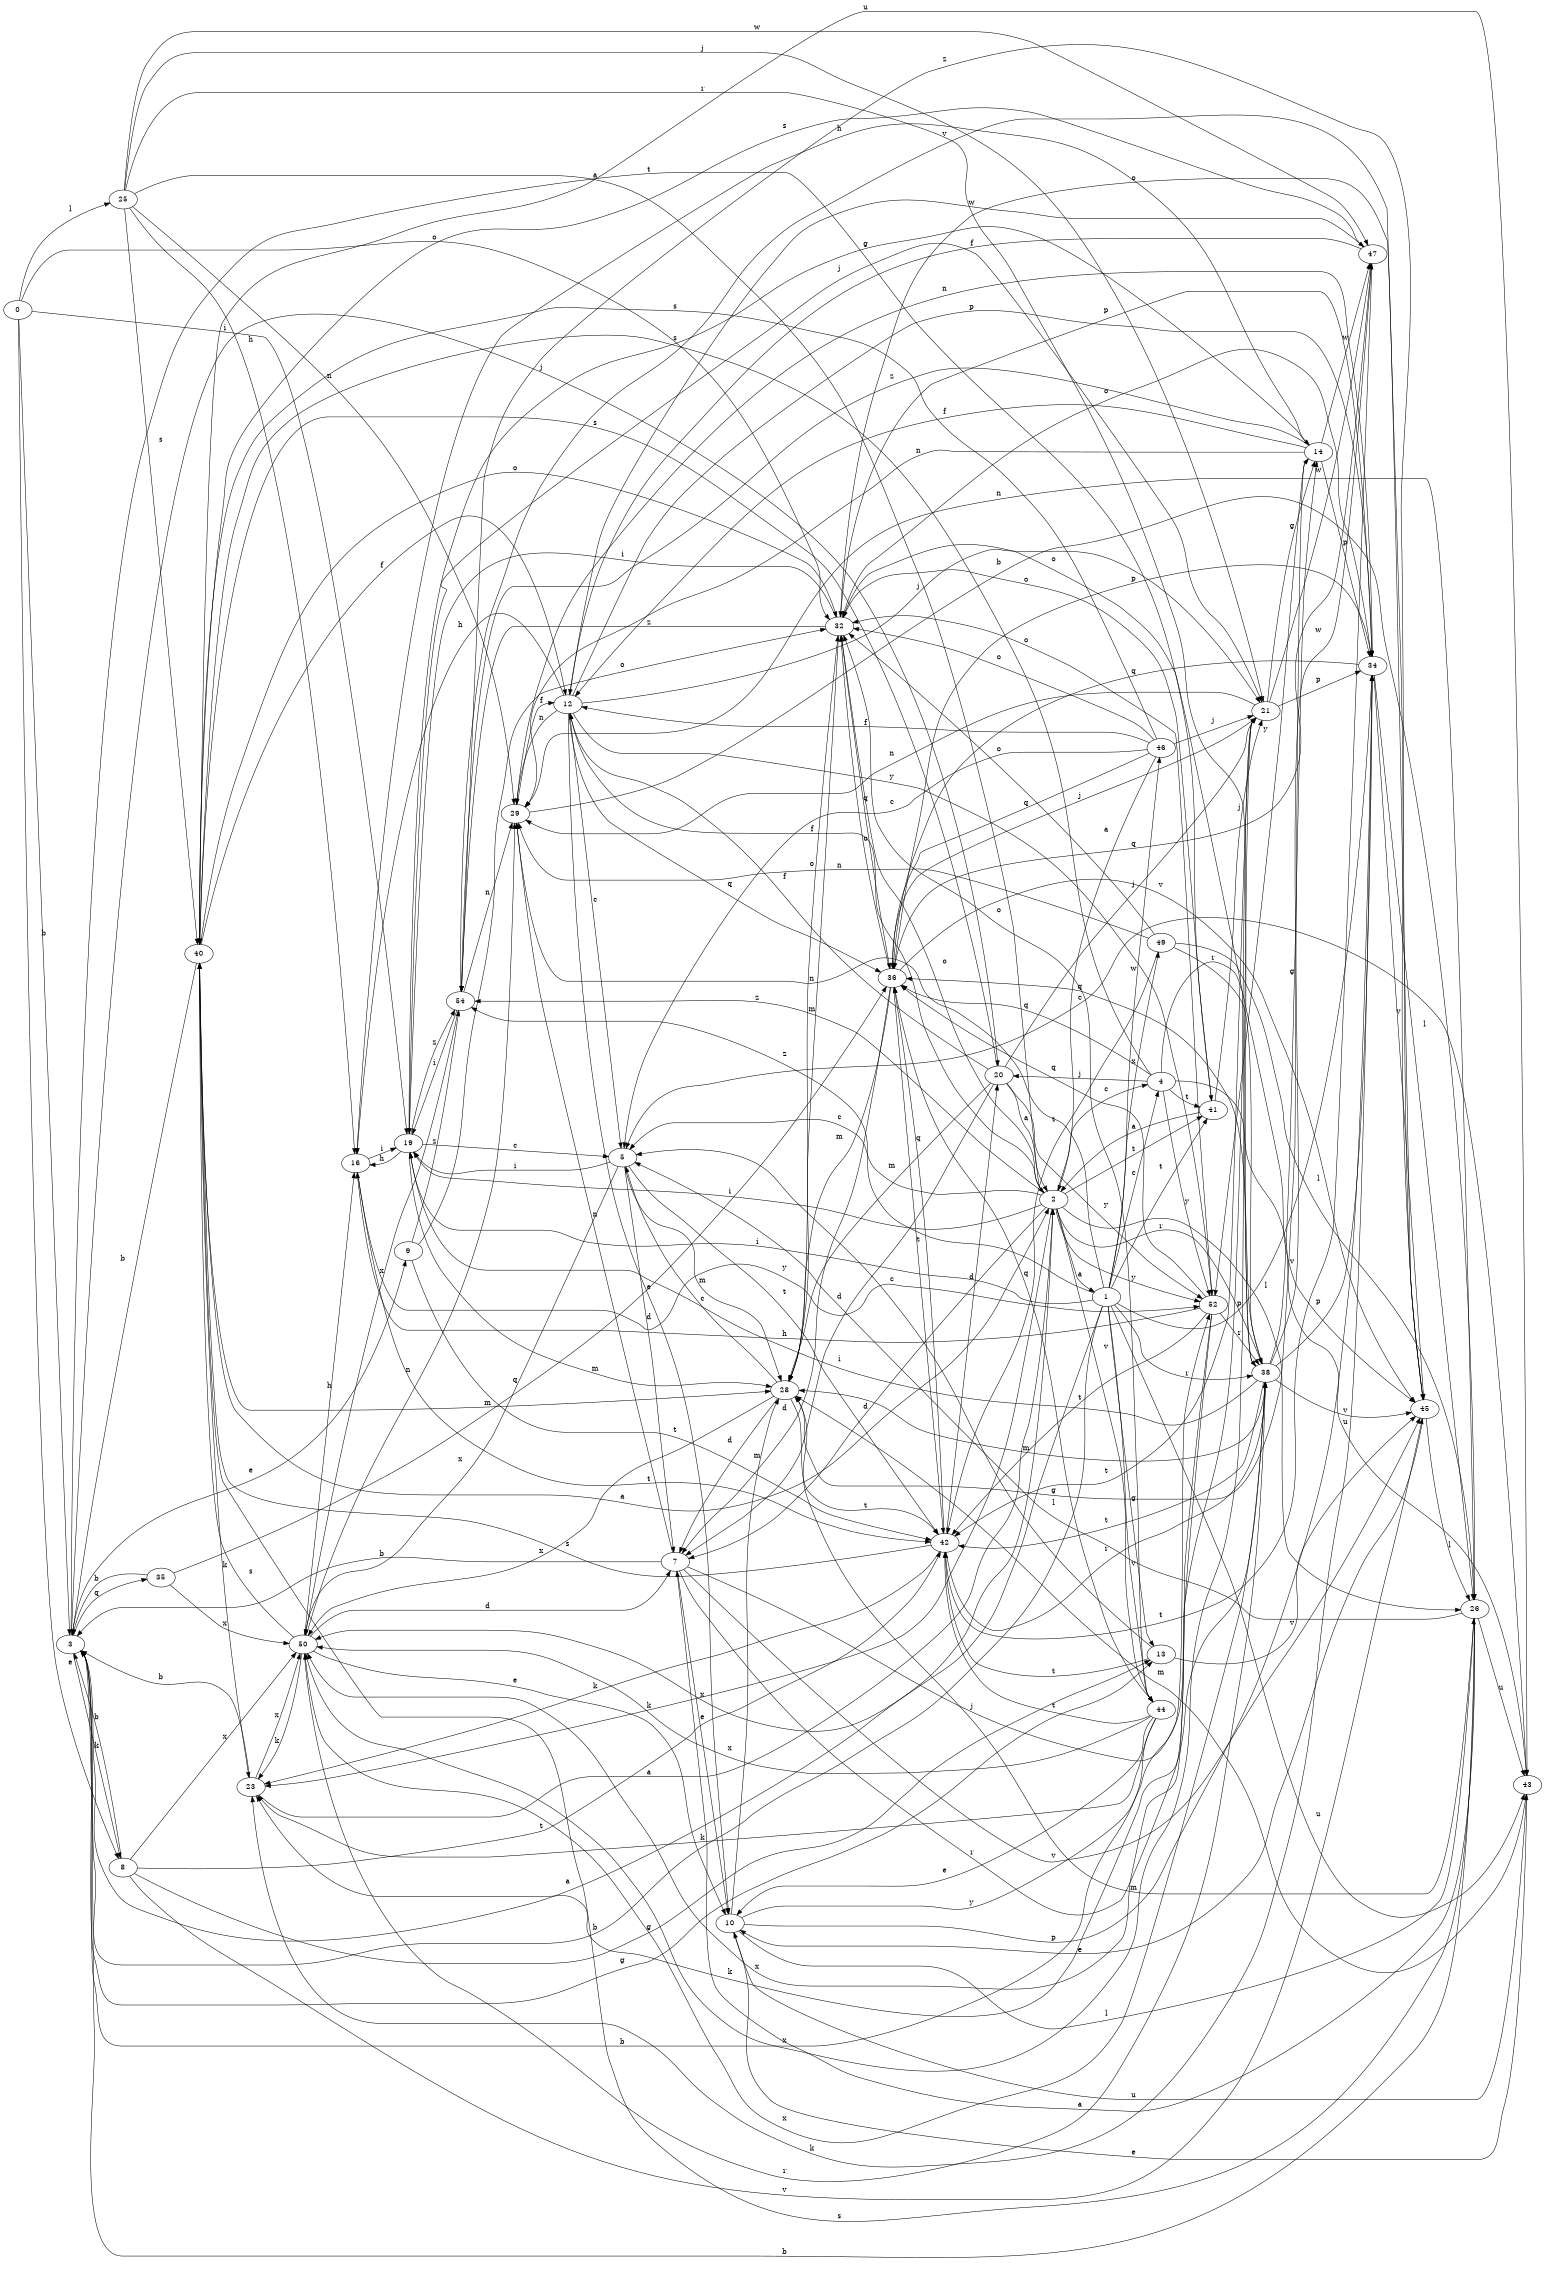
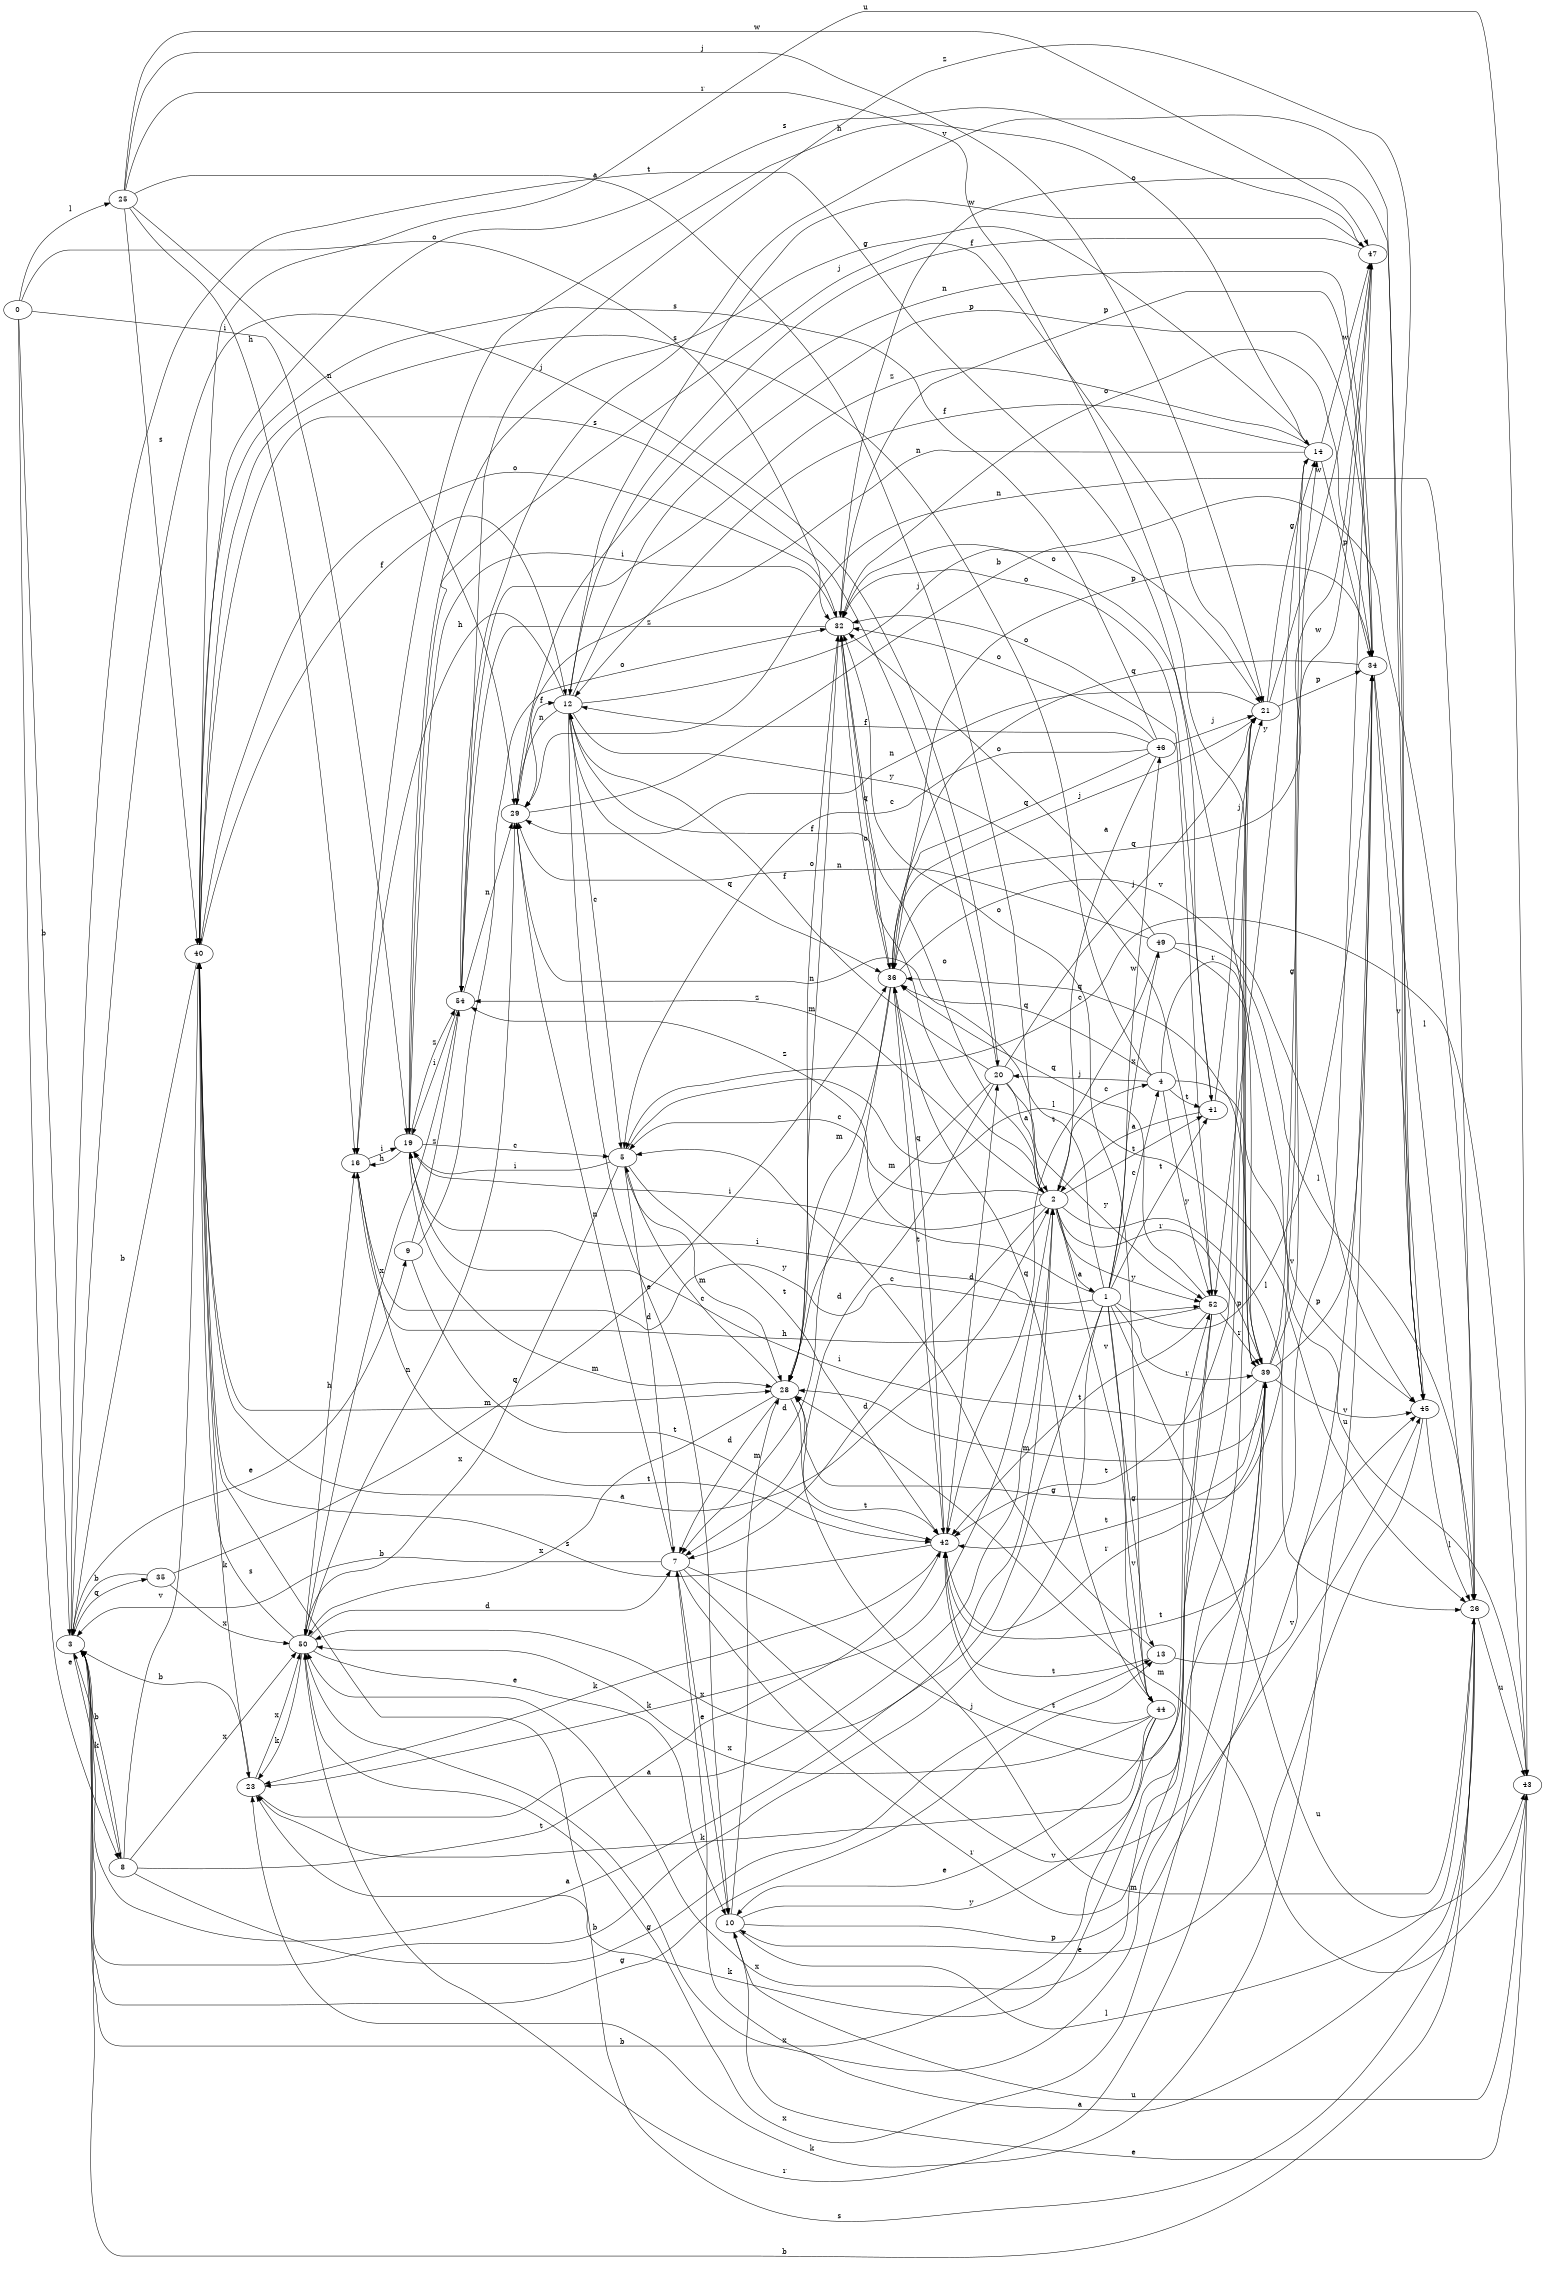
(1266, 1373) -> (1266, 1373)
(1011, 1480) -> (1103, 1134)
(1005, 2200) -> (187, 1417)
